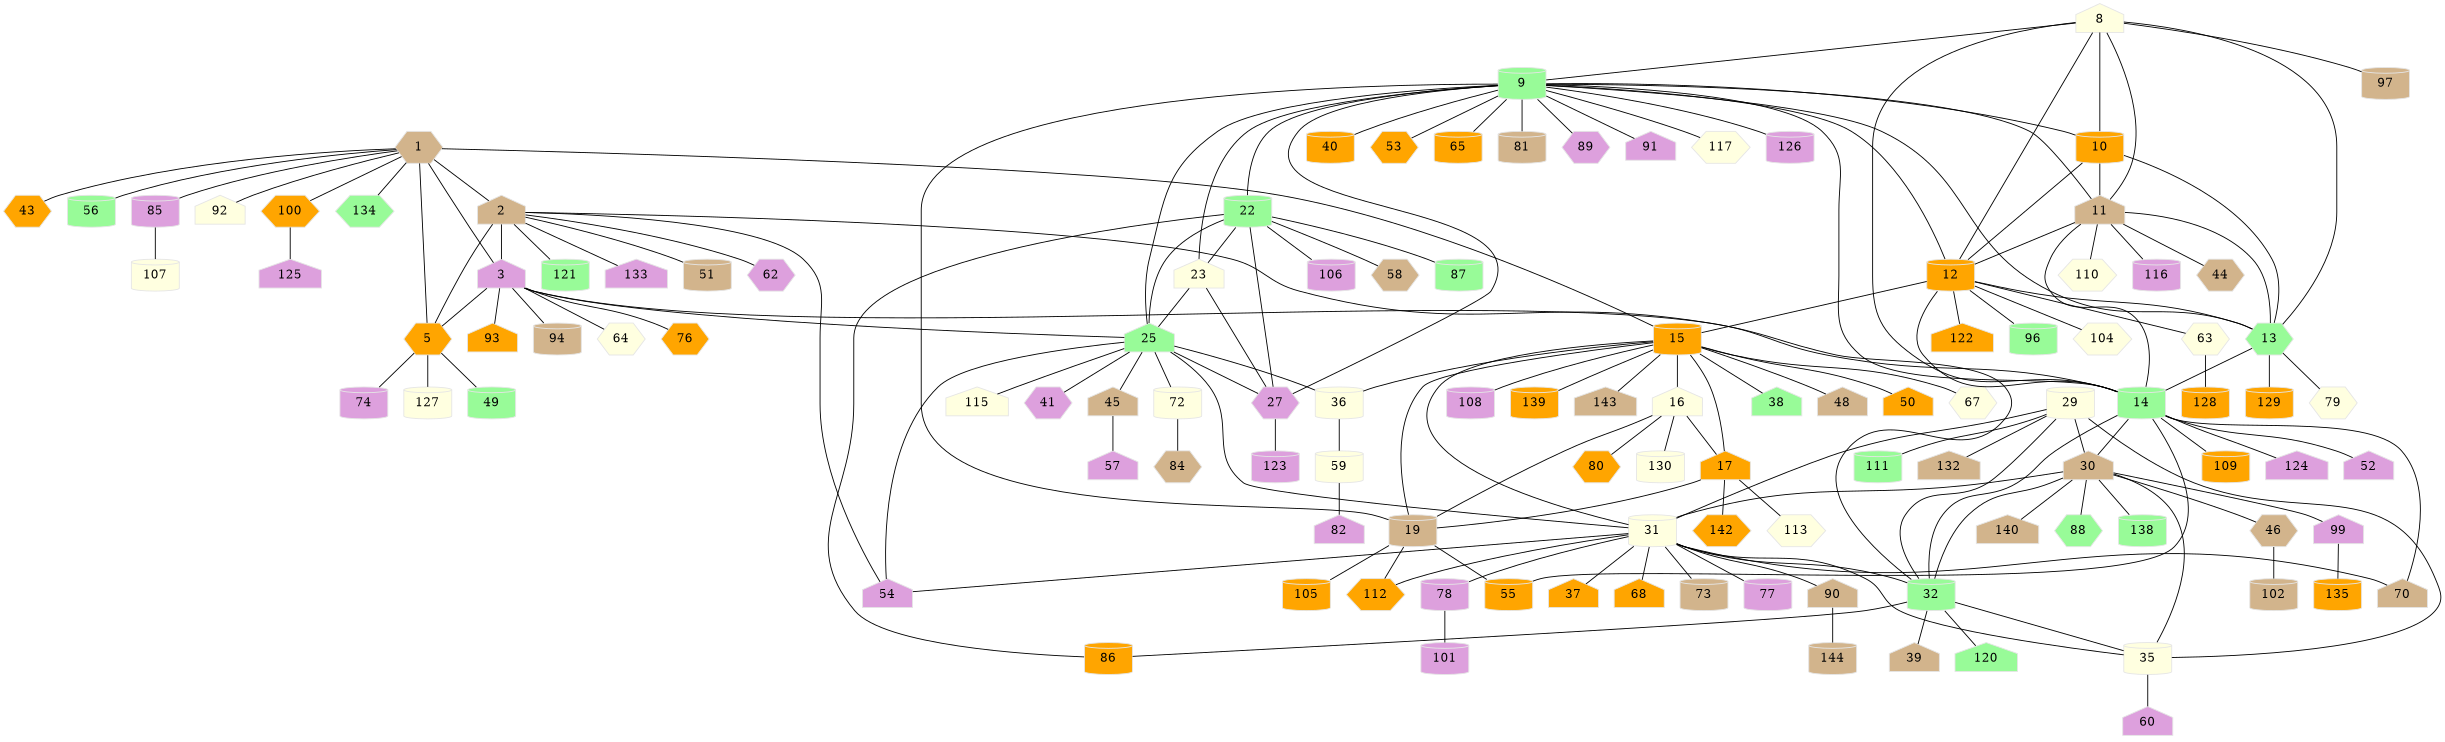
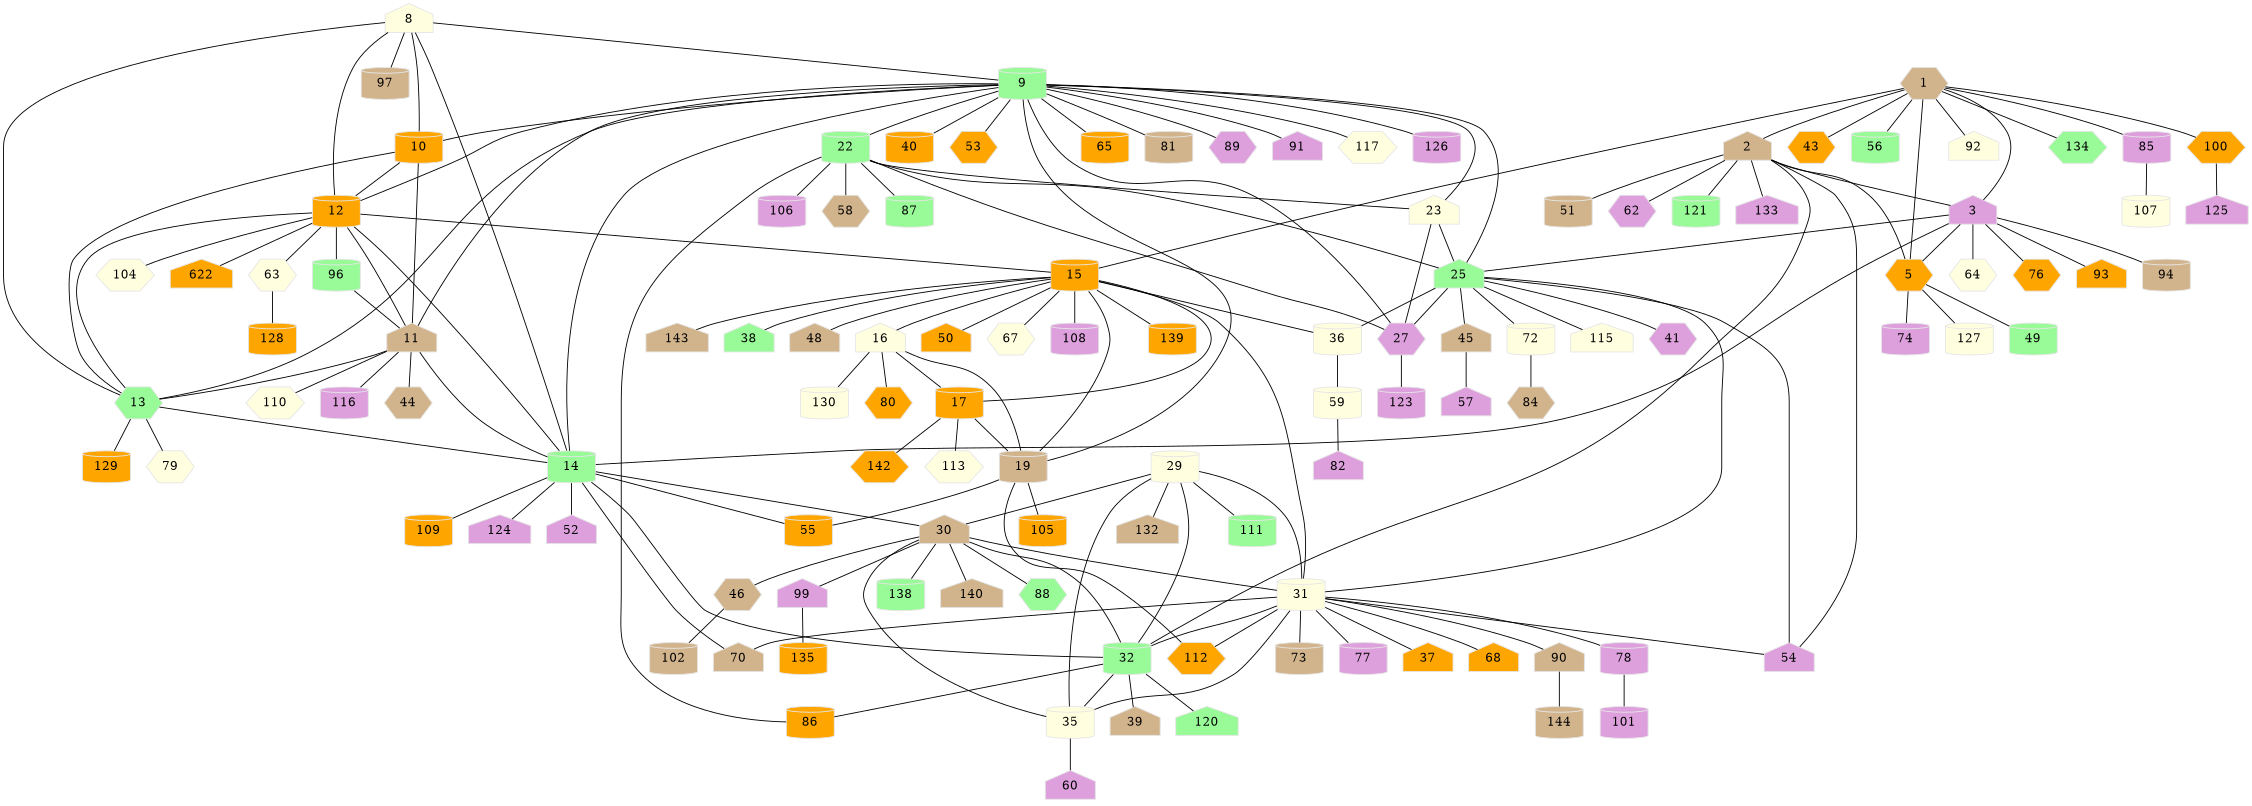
(2135, 117) -> (380, 312)
(1962, 339) -> (201, 275)
(1725, 467) -> (959, 403)
